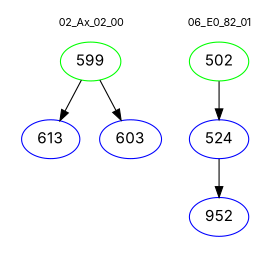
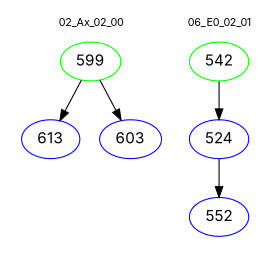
(220, 23) -> (220, 23)
(219, 62) -> (219, 62)
(219, 217) -> (219, 217)
